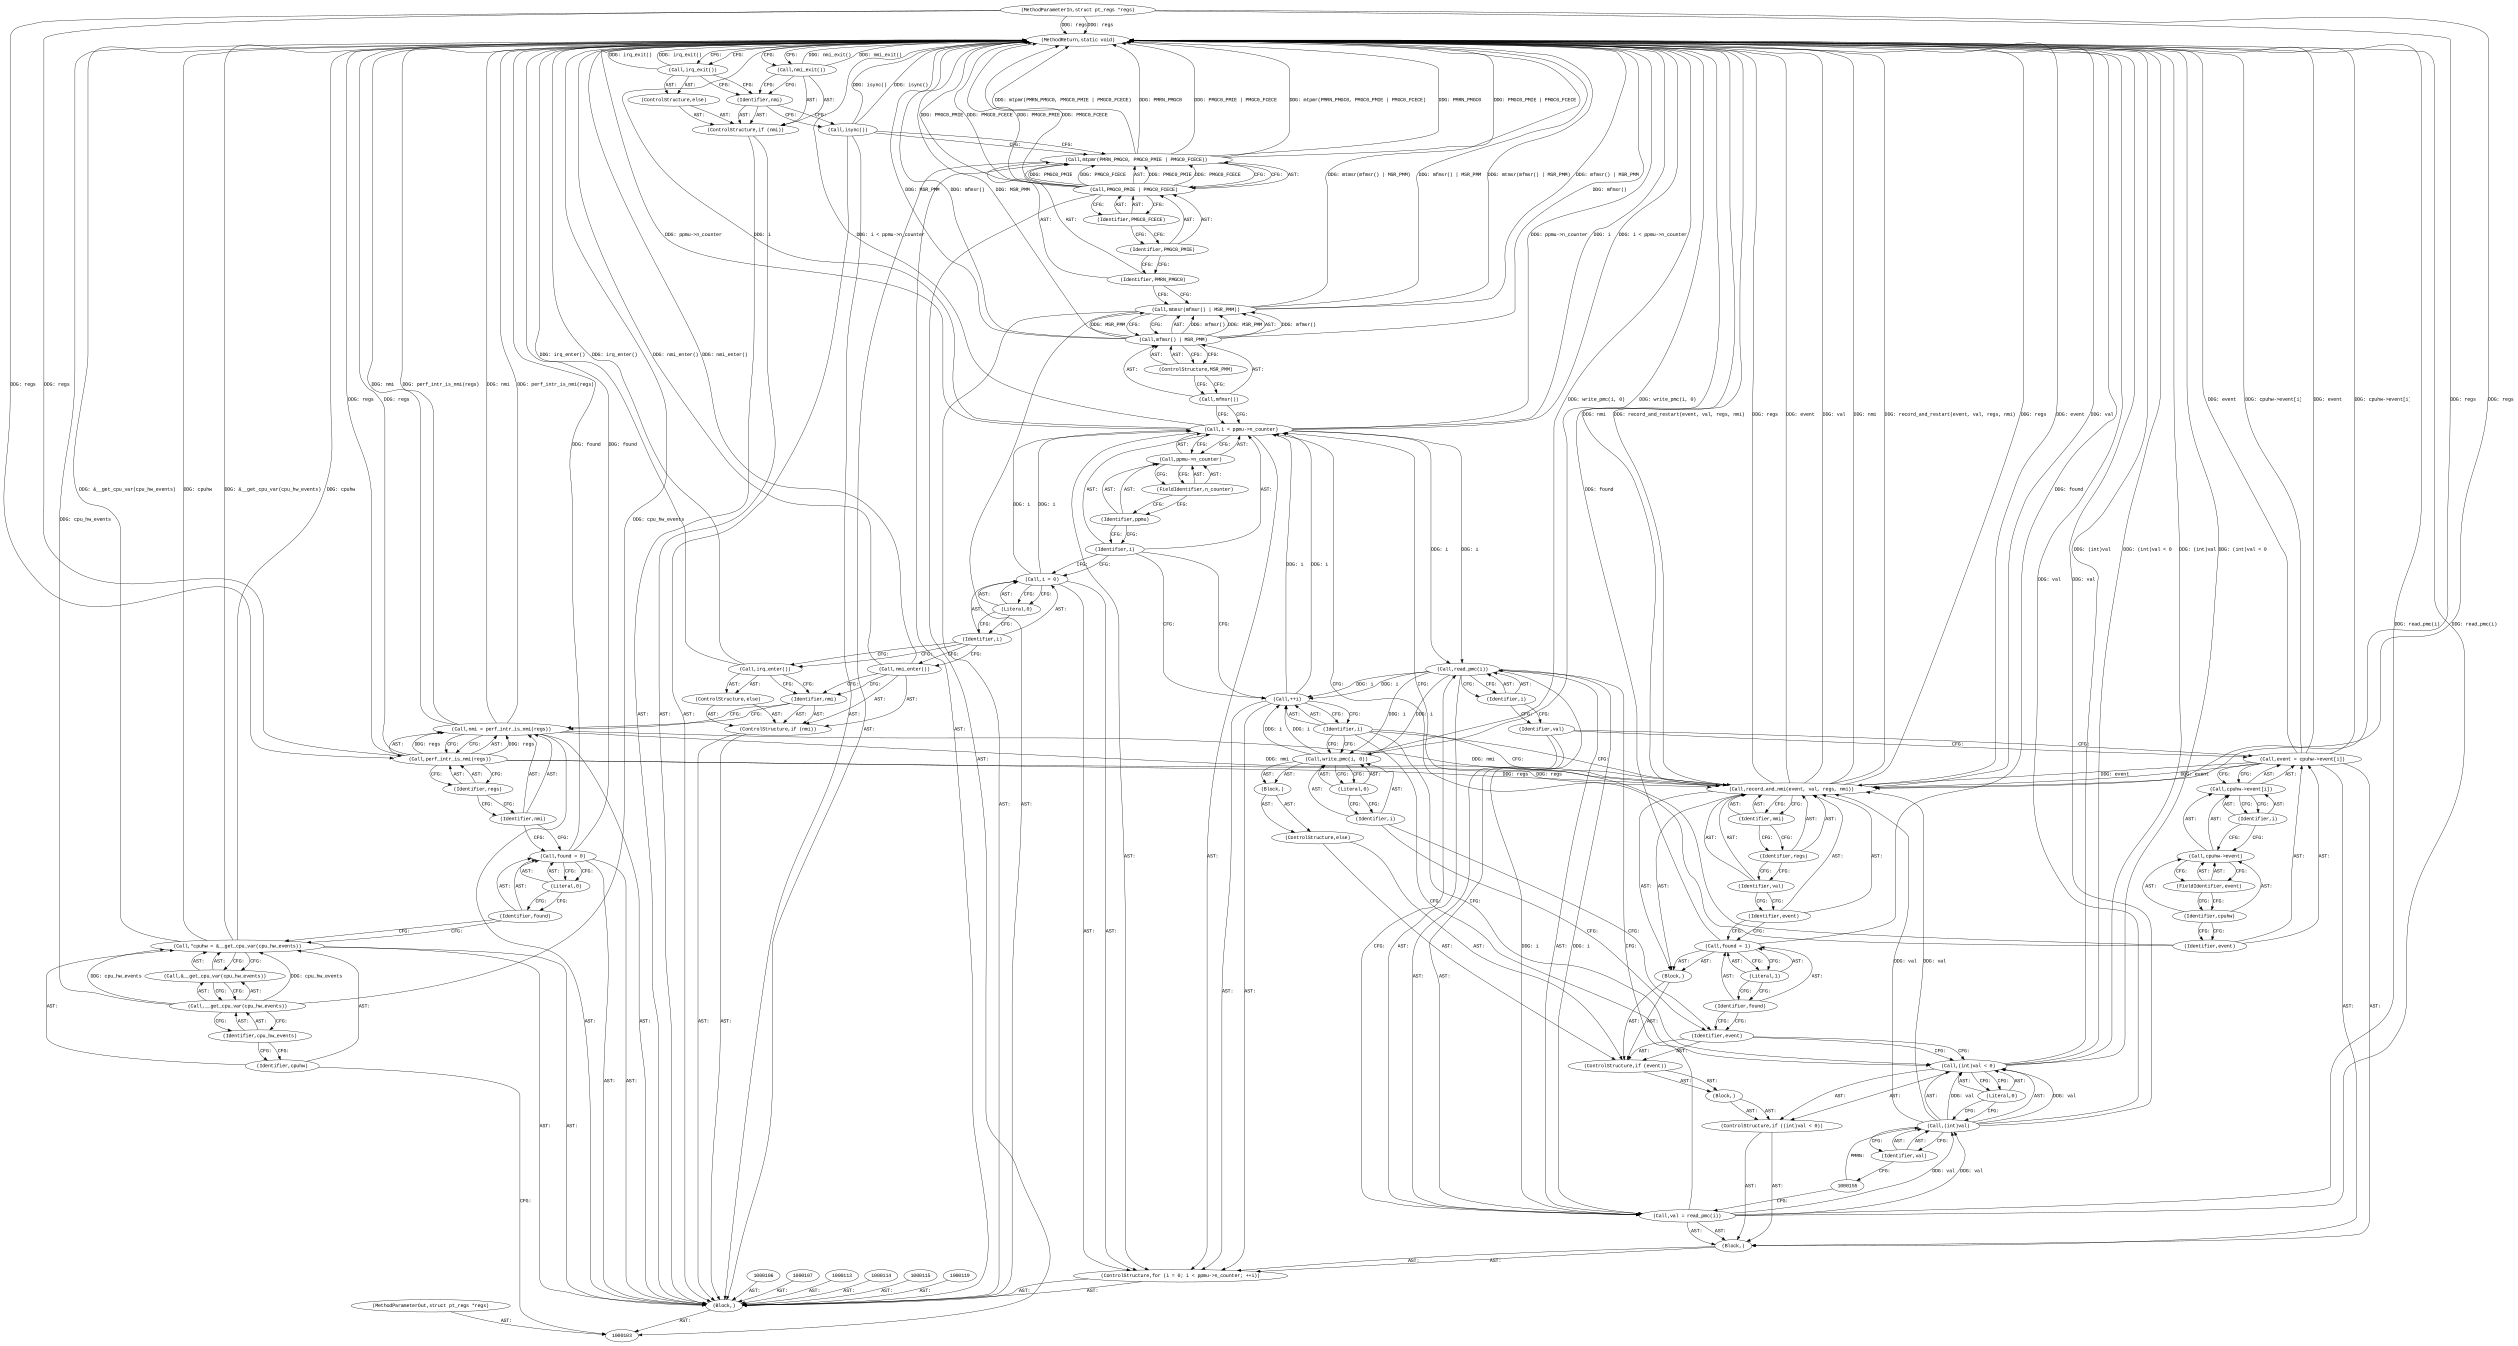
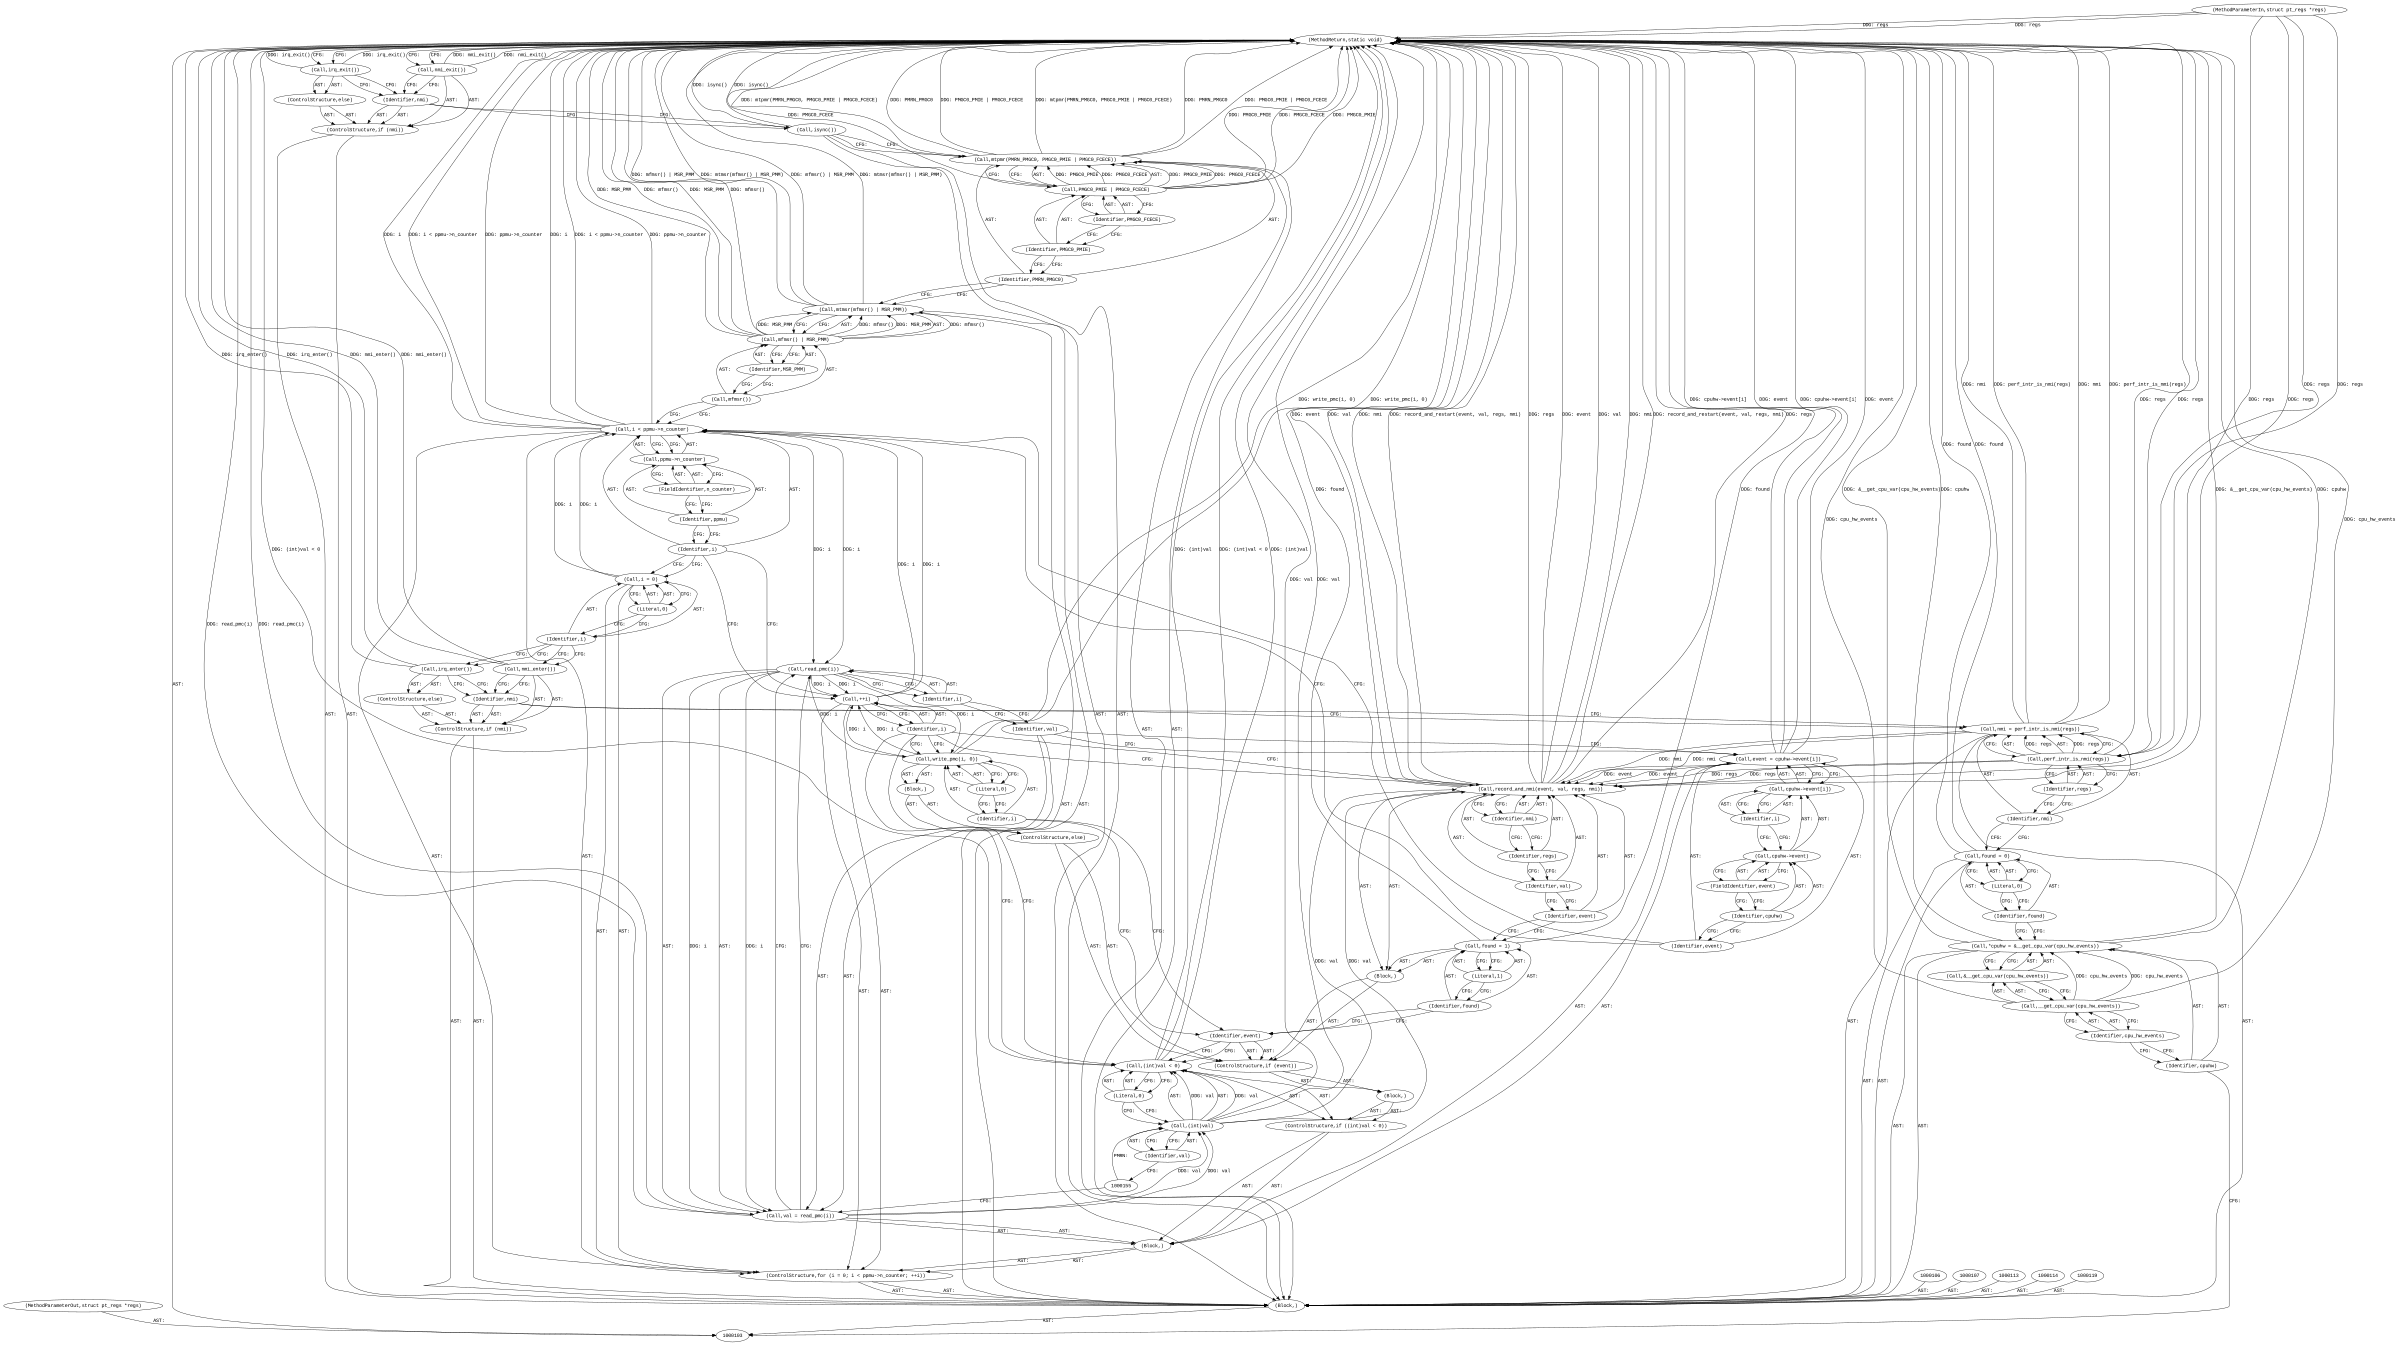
(1196, 370) -> (777, 370)
(987, 898) -> (172, 394)
(920, 1276) -> none
